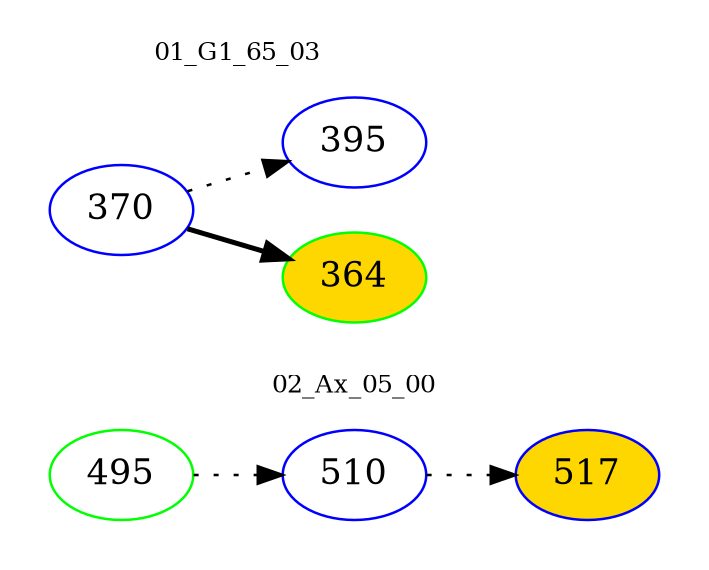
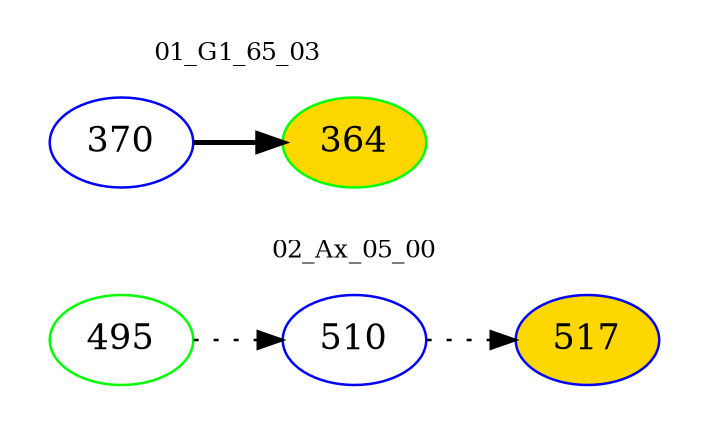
(354, 142) -> none
